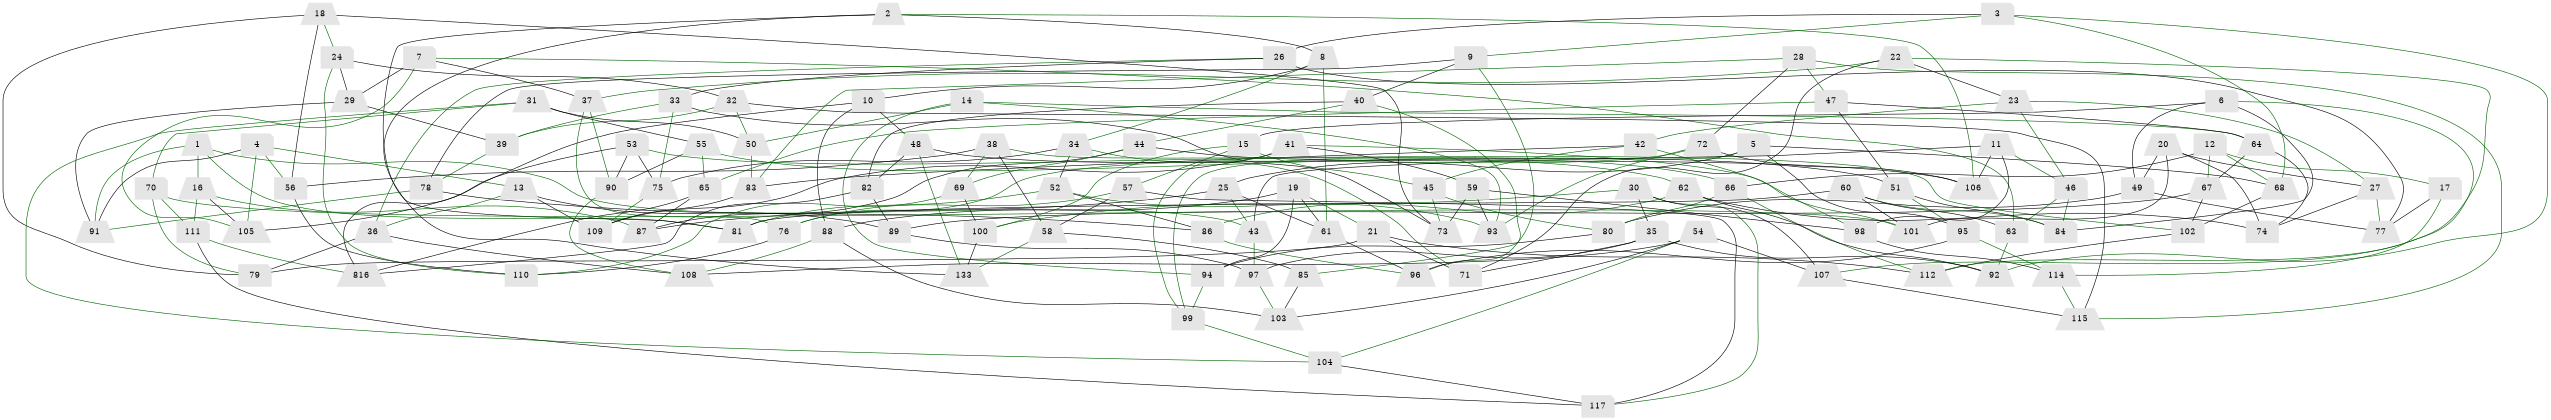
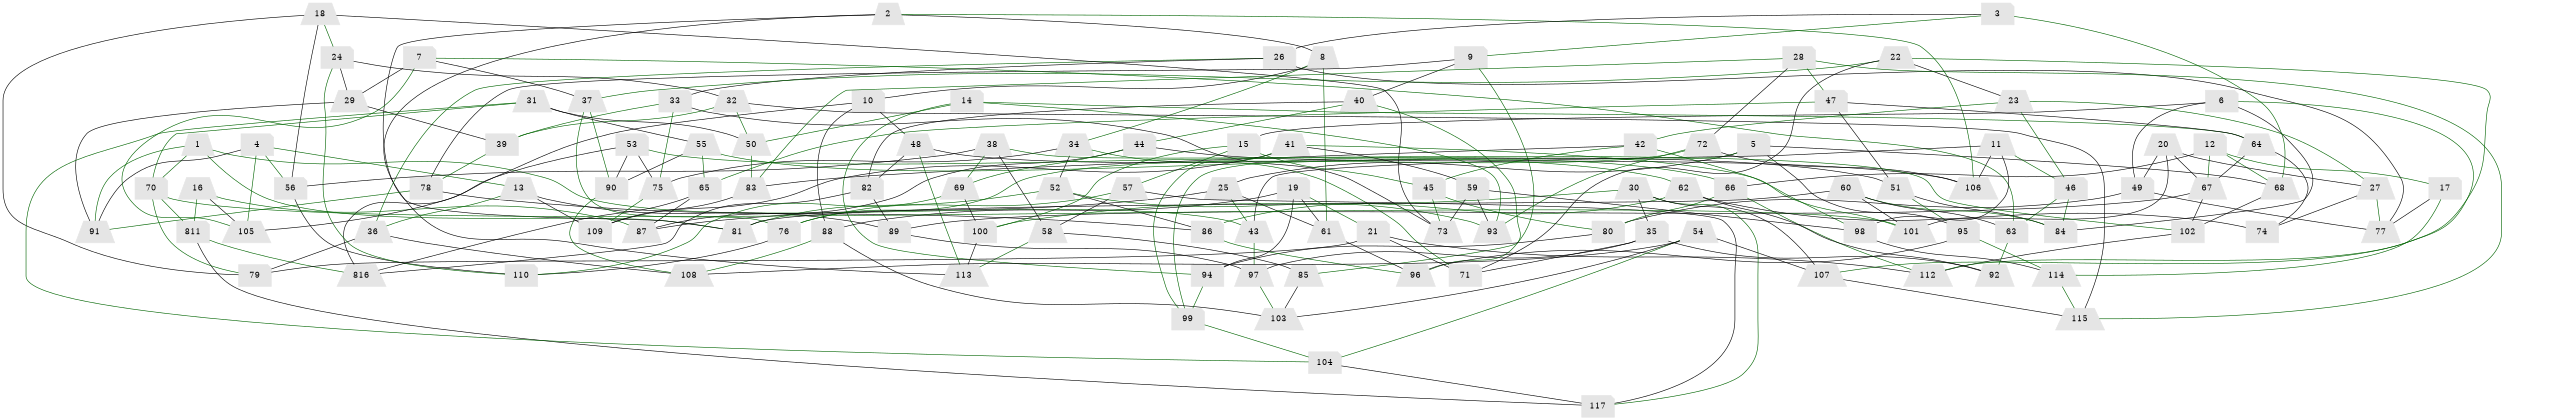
(2548, 156) -> none
(198, 167) -> (175, 167)
(2236, 182) -> (2186, 167)
(193, 232) -> (193, 232)
(964, 276) -> (964, 276)
